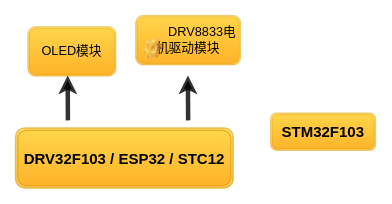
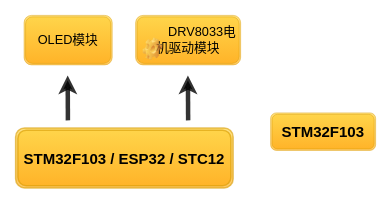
(188, 40) -> (188, 40)
(72, 51) -> (68, 40)
(124, 158) -> (124, 158)
